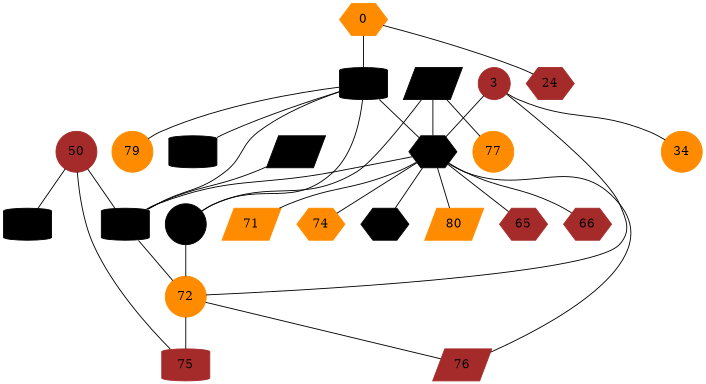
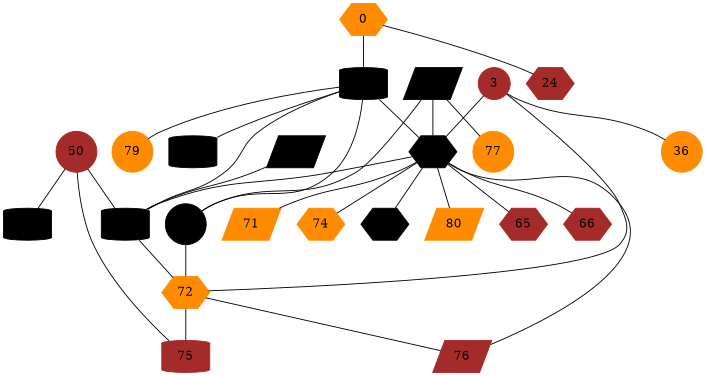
(682, 152) -> (682, 152)
(186, 297) -> (186, 292)
